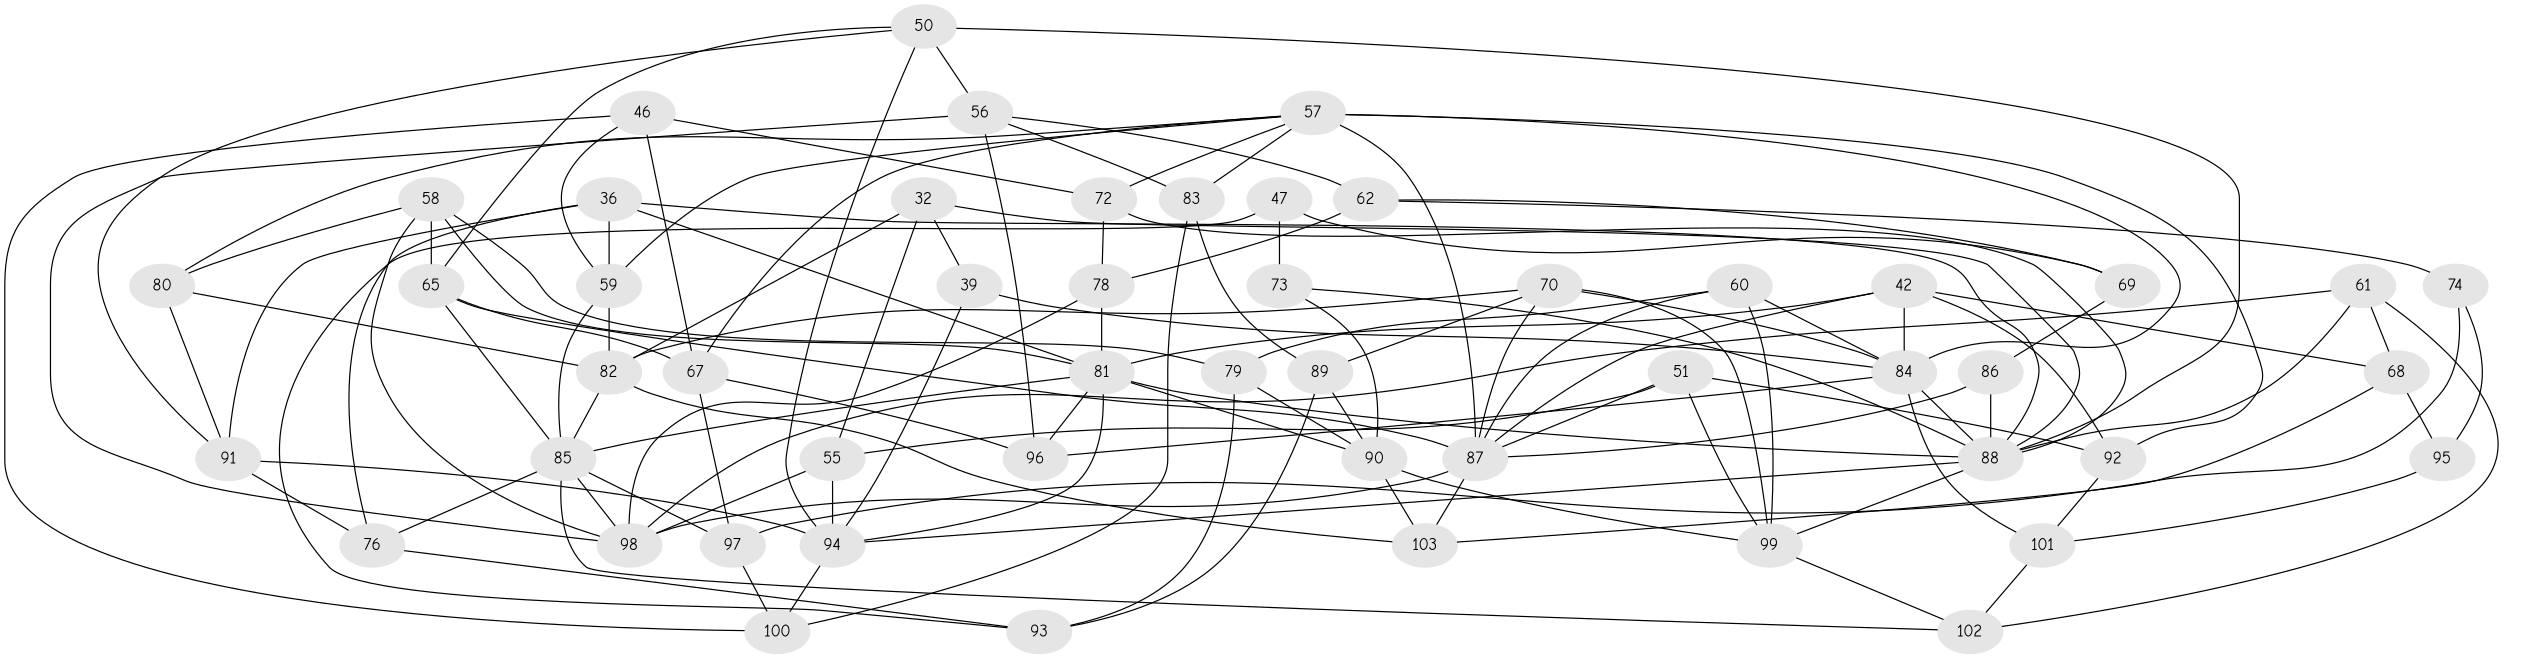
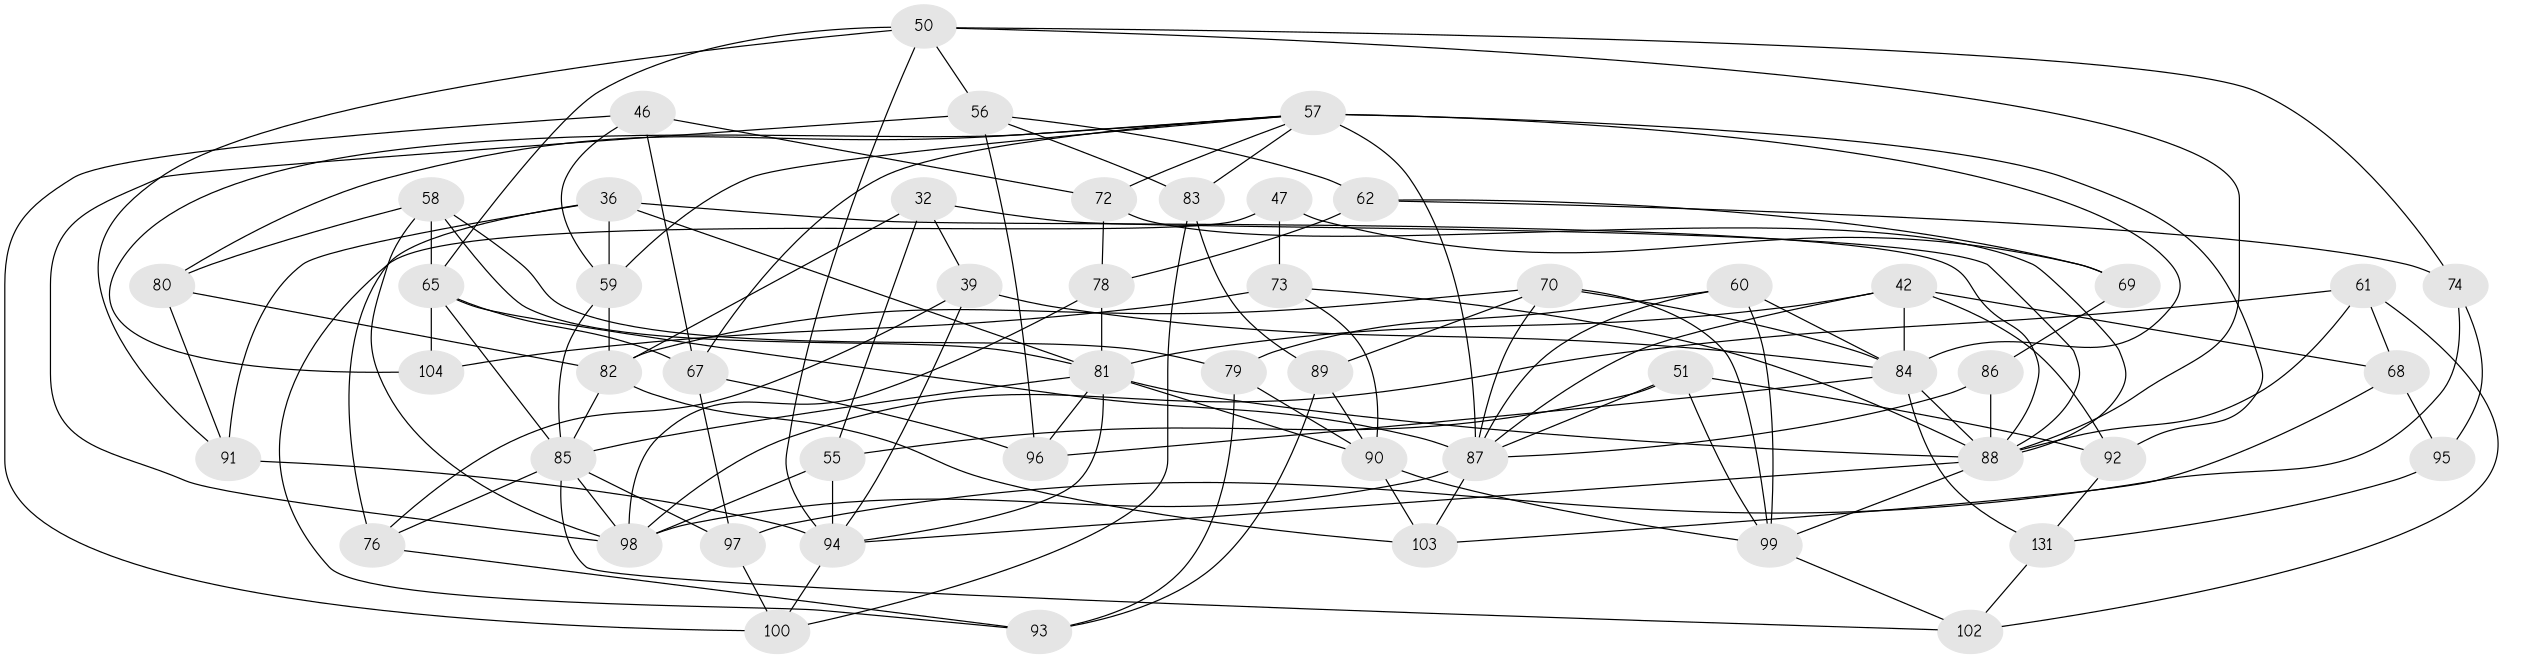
none -> (1737, 44)
none -> (431, 372)
(320, 513) -> (663, 410)
(2042, 545) -> (2042, 545)
